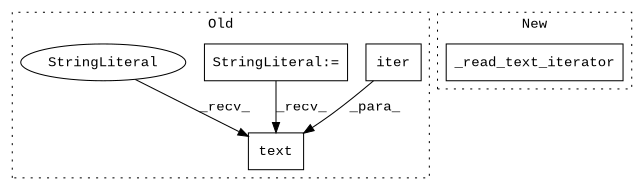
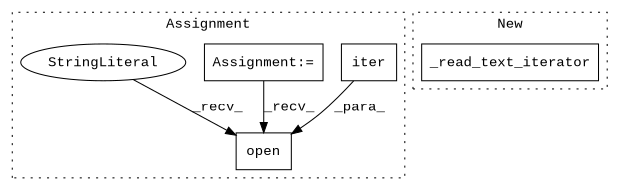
(221, 24) -> (209, 24)
(276, 62) -> (264, 62)
(276, 151) -> (264, 151)
